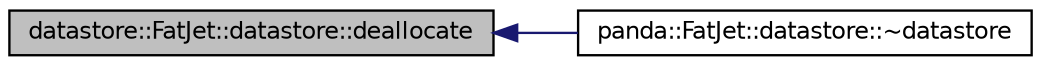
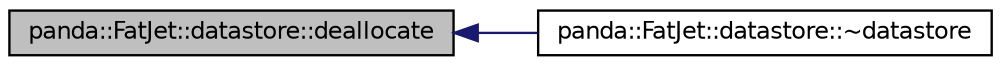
(251, 33) -> (231, 33)
